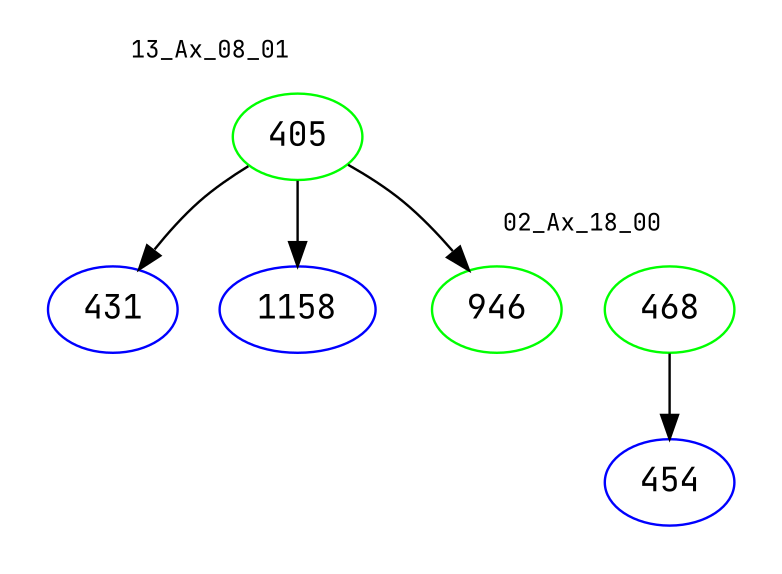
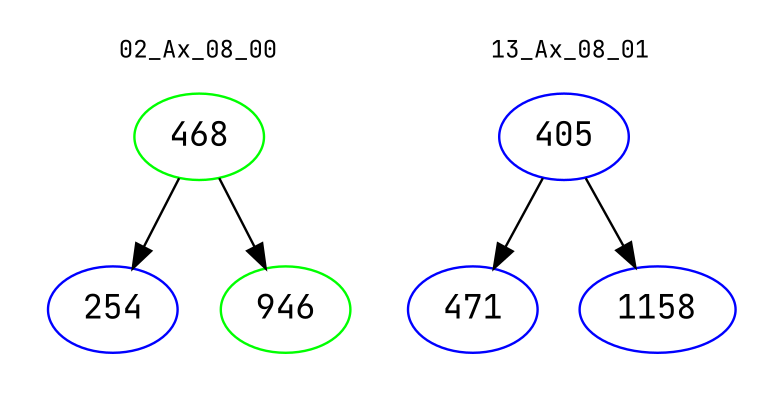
(298, 137) -> (564, 137)
(427, 224) -> (237, 212)
(583, 224) -> (199, 52)
(113, 310) -> (473, 310)
(670, 482) -> (113, 310)
